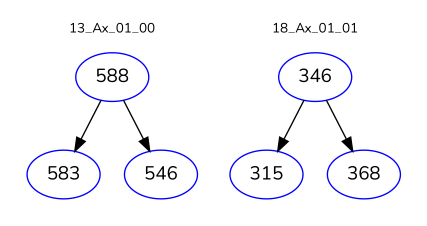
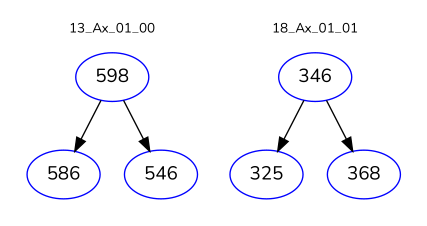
(112, 77) -> (112, 77)
(64, 175) -> (64, 175)
(266, 175) -> (266, 175)
